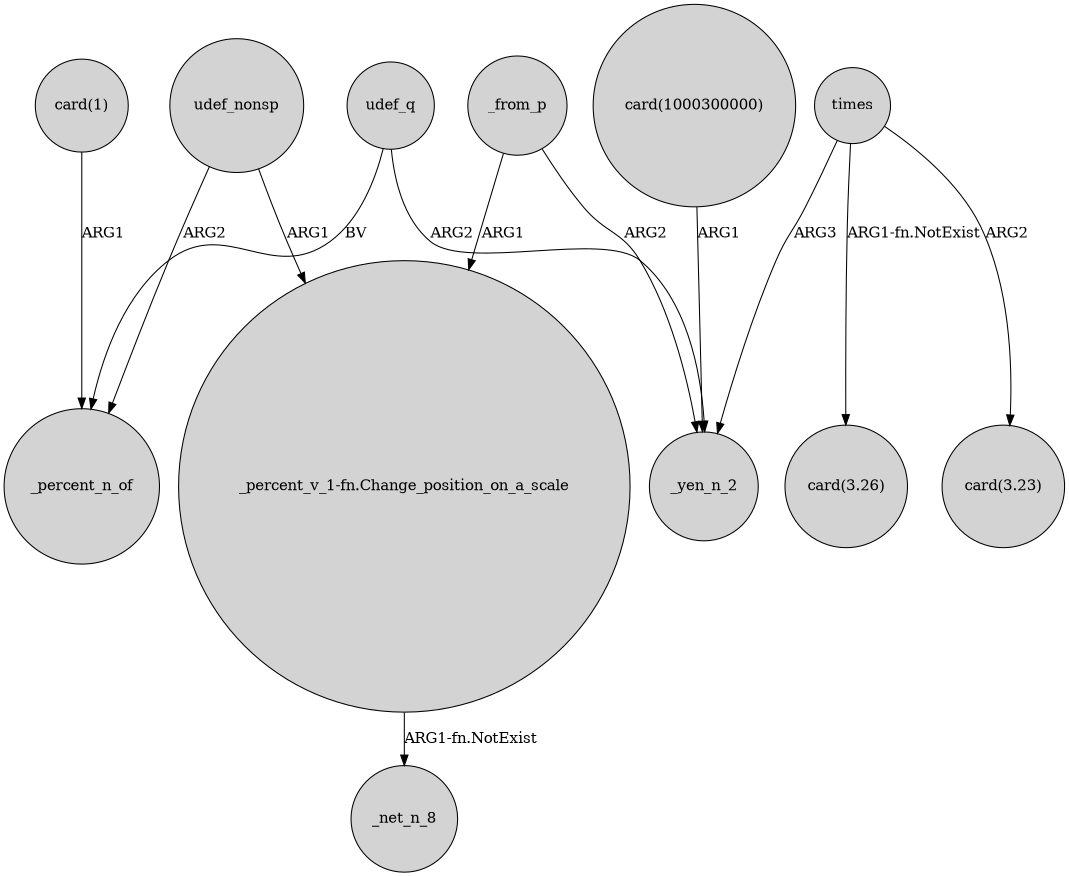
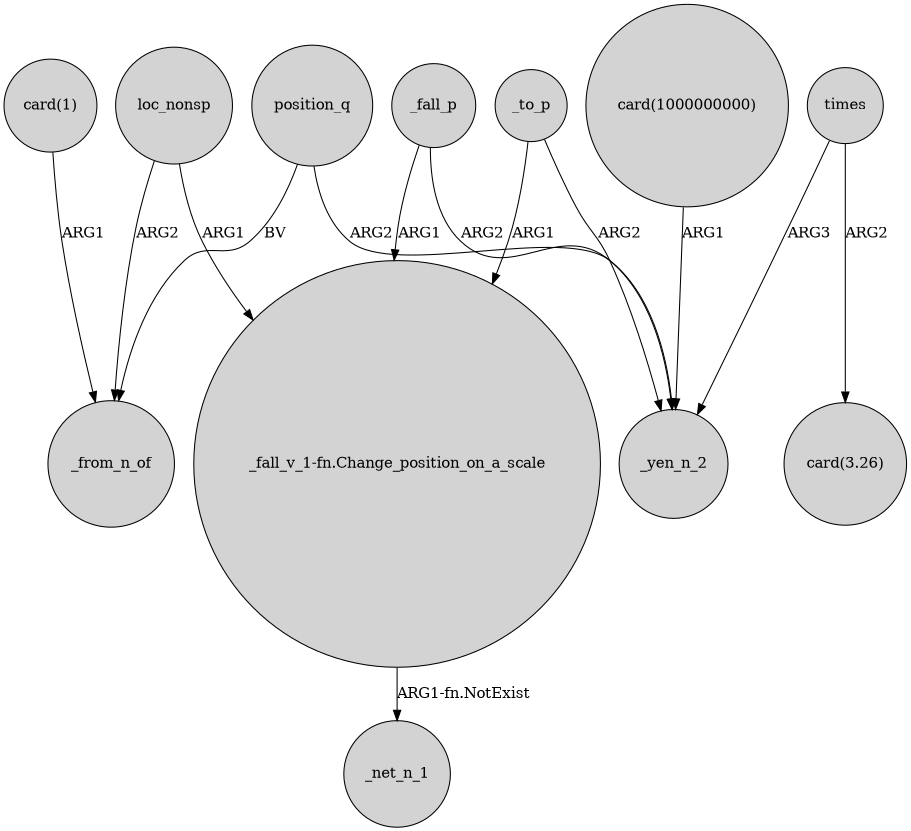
(237, 106) -> (174, 106)
(391, 106) -> (312, 106)
(517, 106) -> (434, 106)
none -> (531, 106)
(694, 106) -> (687, 106)
(914, 234) -> (867, 234)
(82, 486) -> (111, 464)
(404, 486) -> (397, 464)
(1003, 486) -> none
(404, 819) -> (397, 774)
